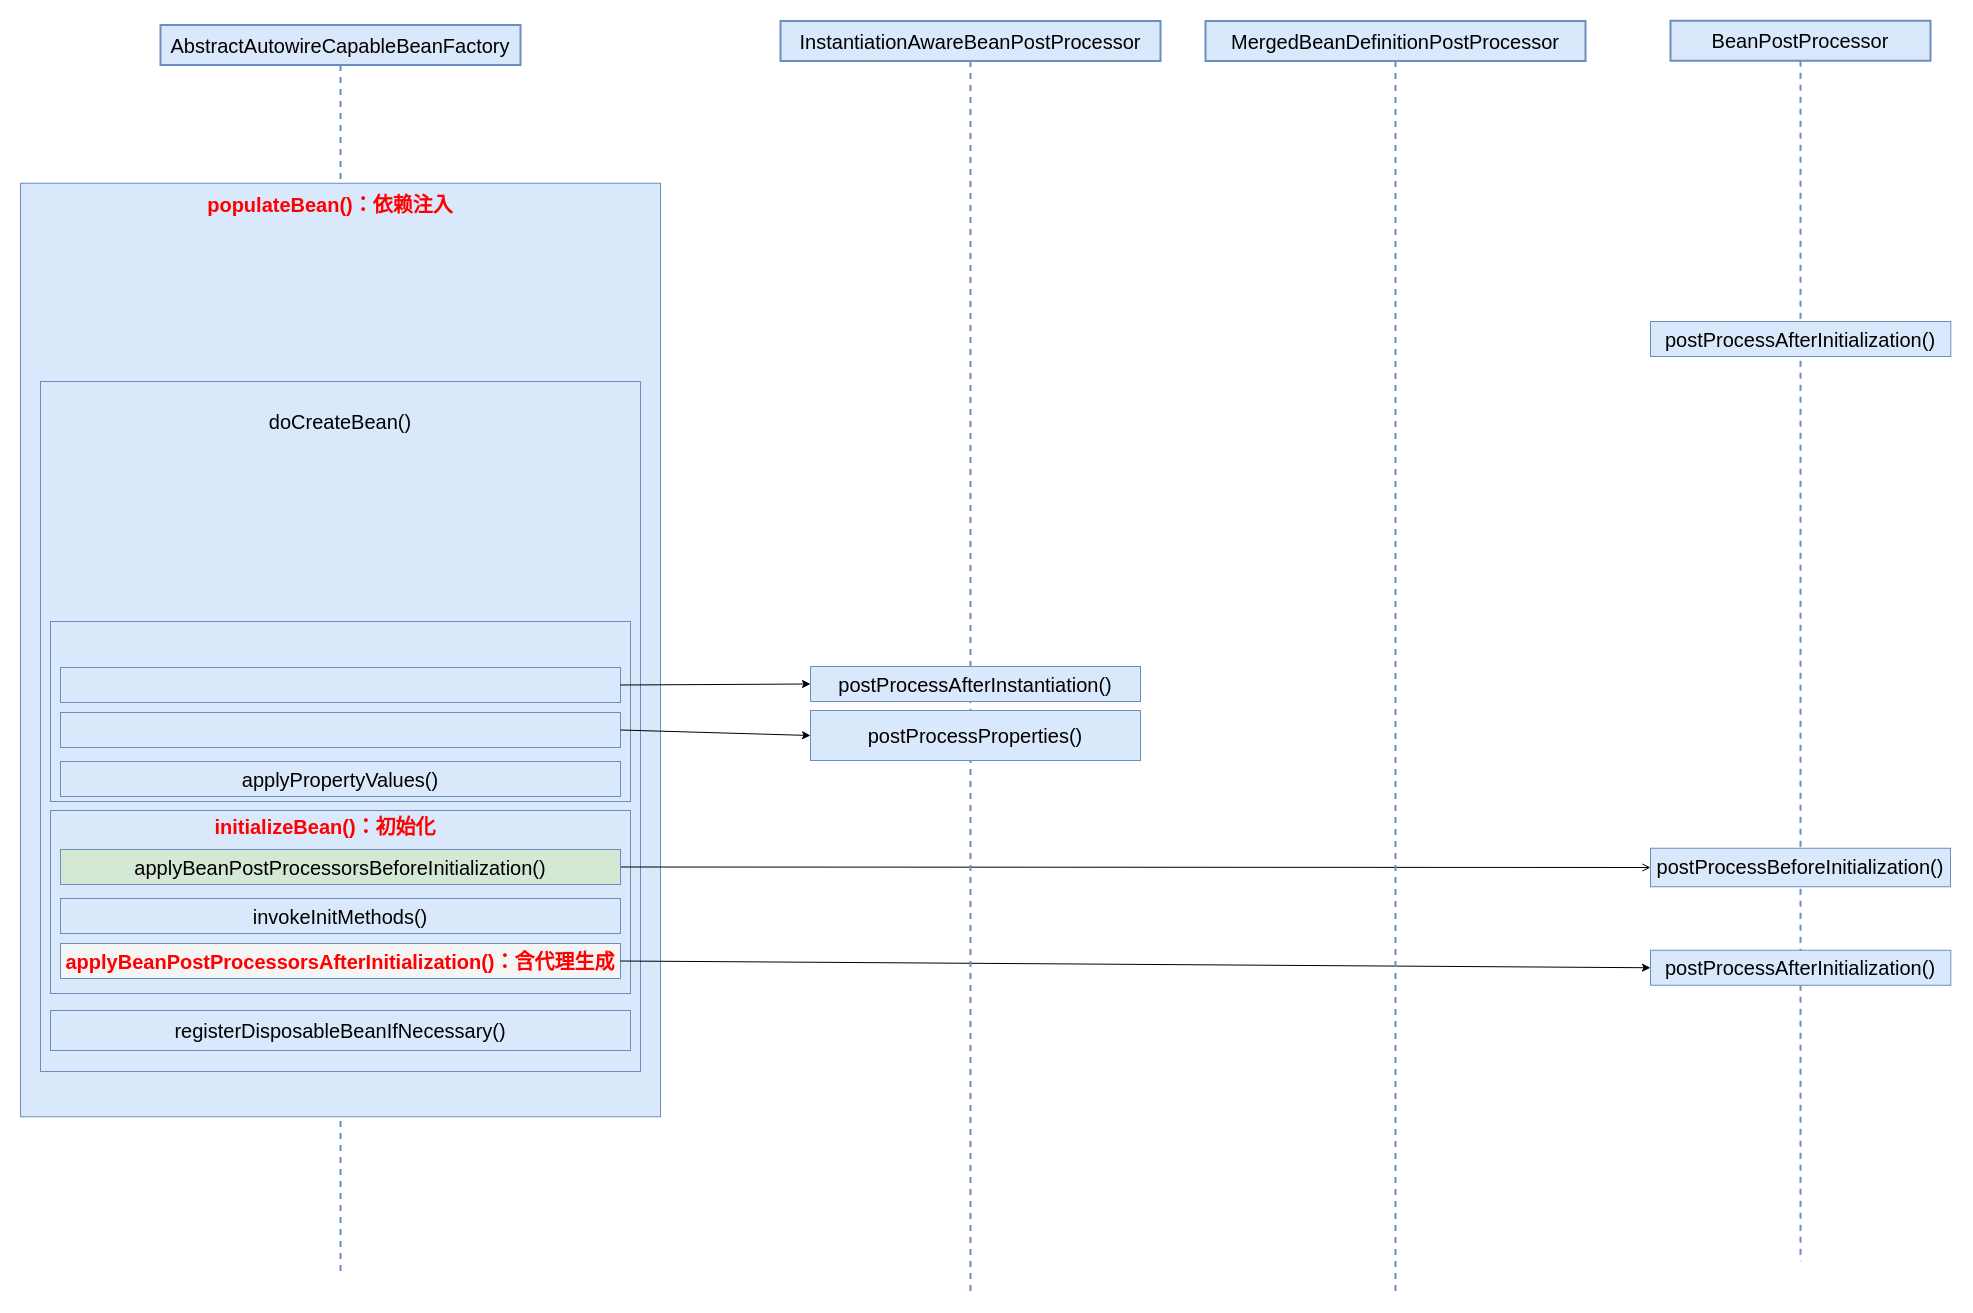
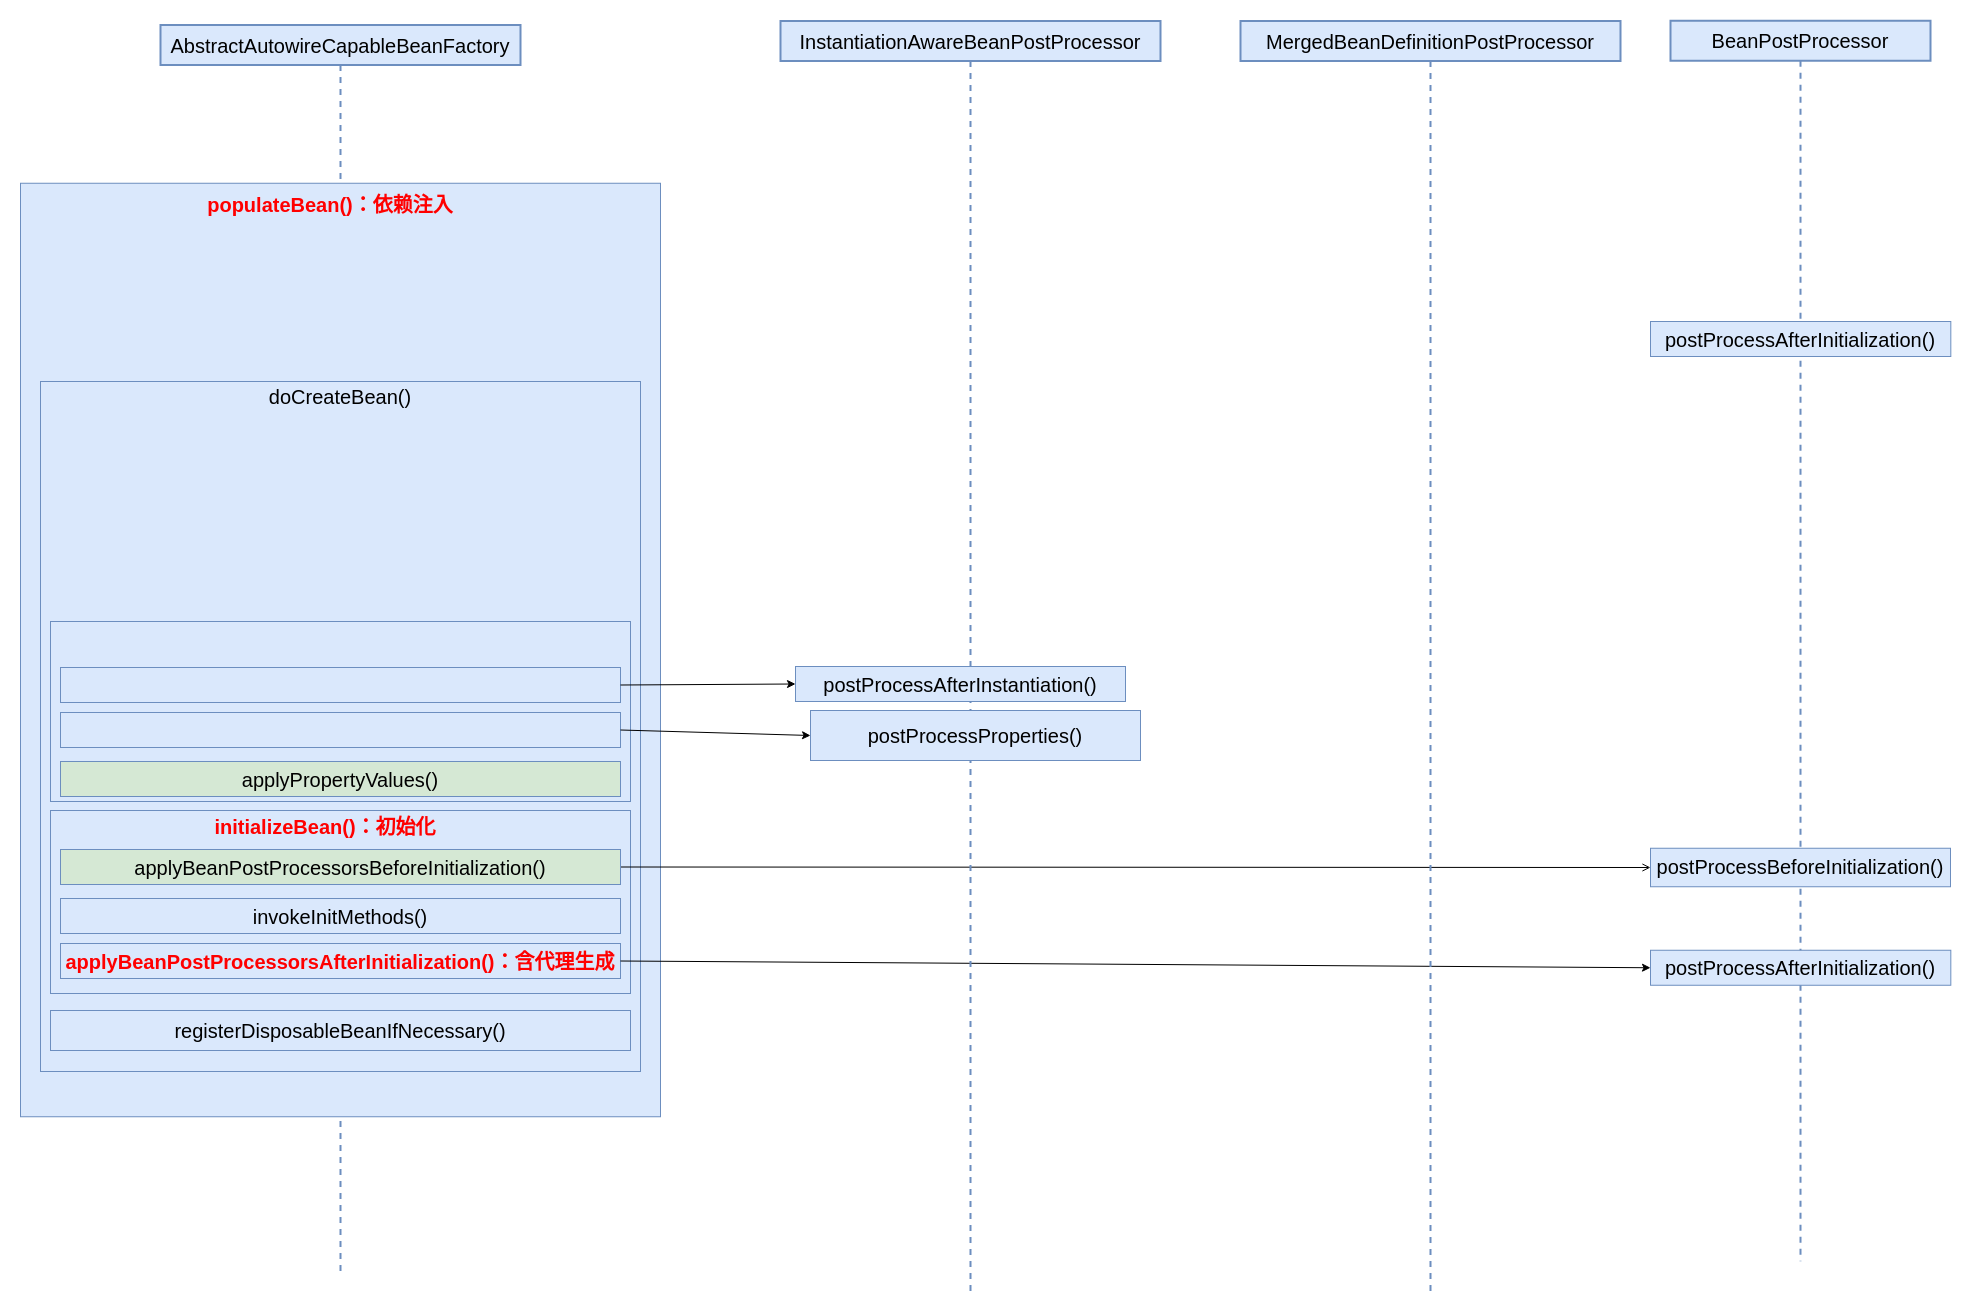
(341, 422) -> (341, 397)
(1396, 656) -> (1431, 656)
(976, 684) -> (961, 684)
(341, 779) -> (341, 779)
(341, 961) -> (341, 961)
